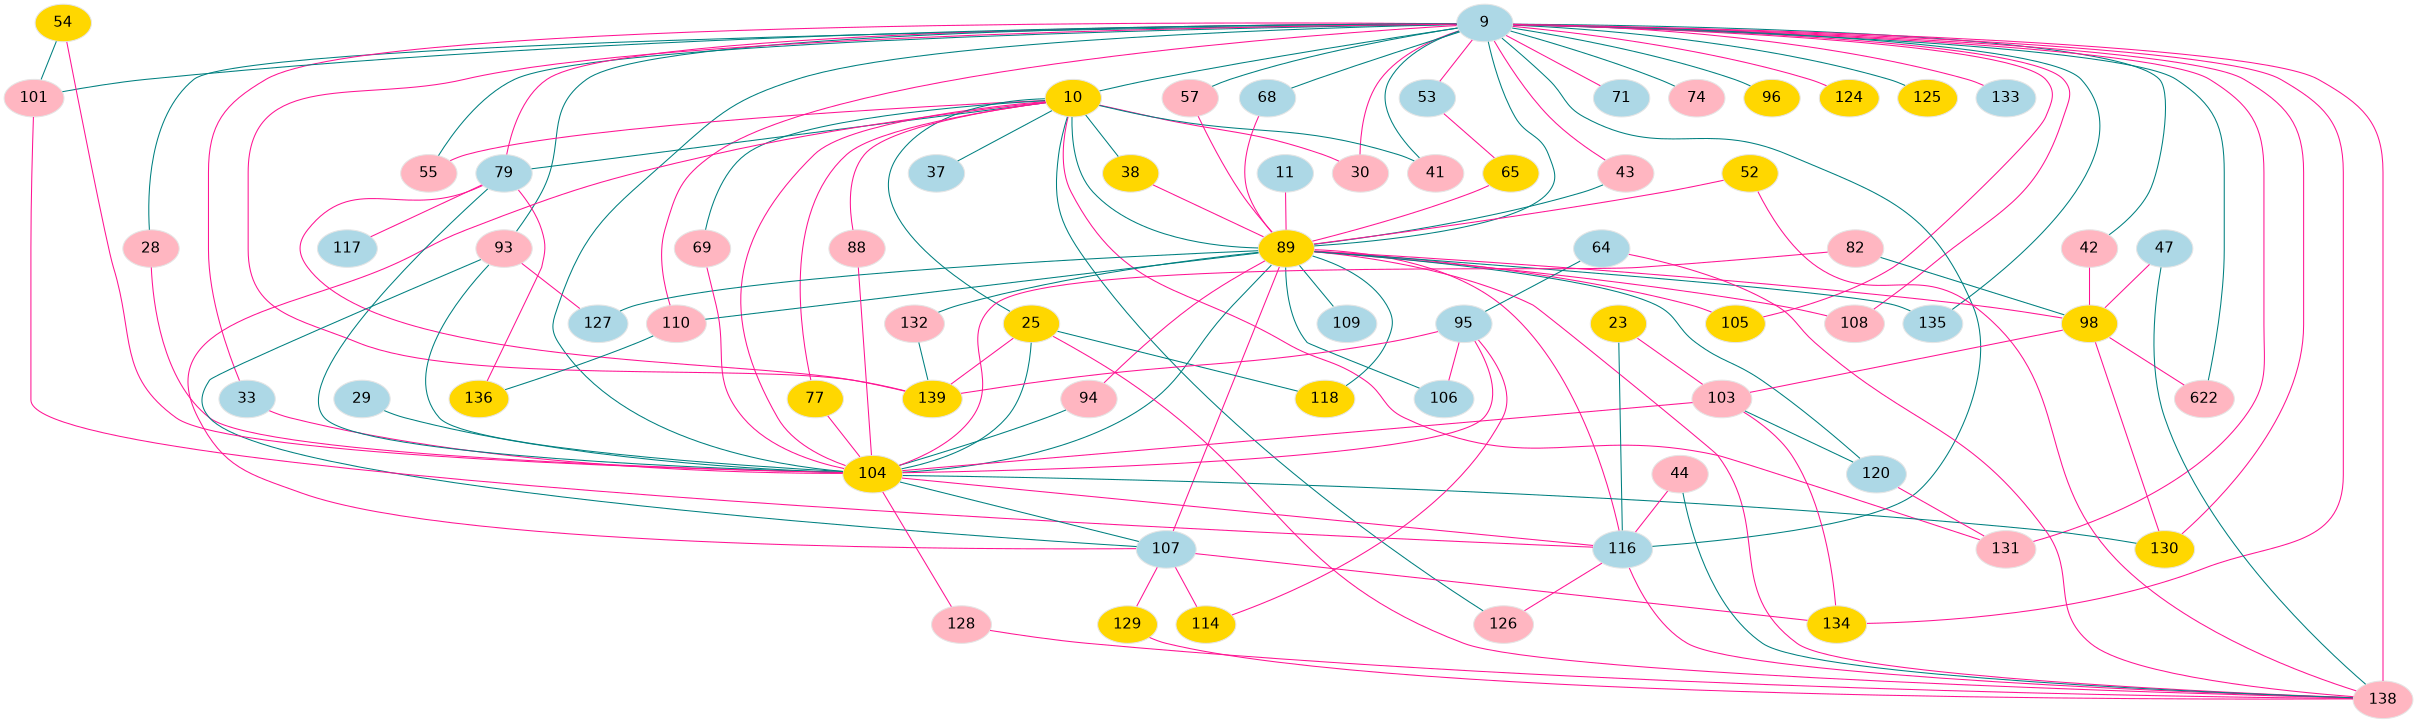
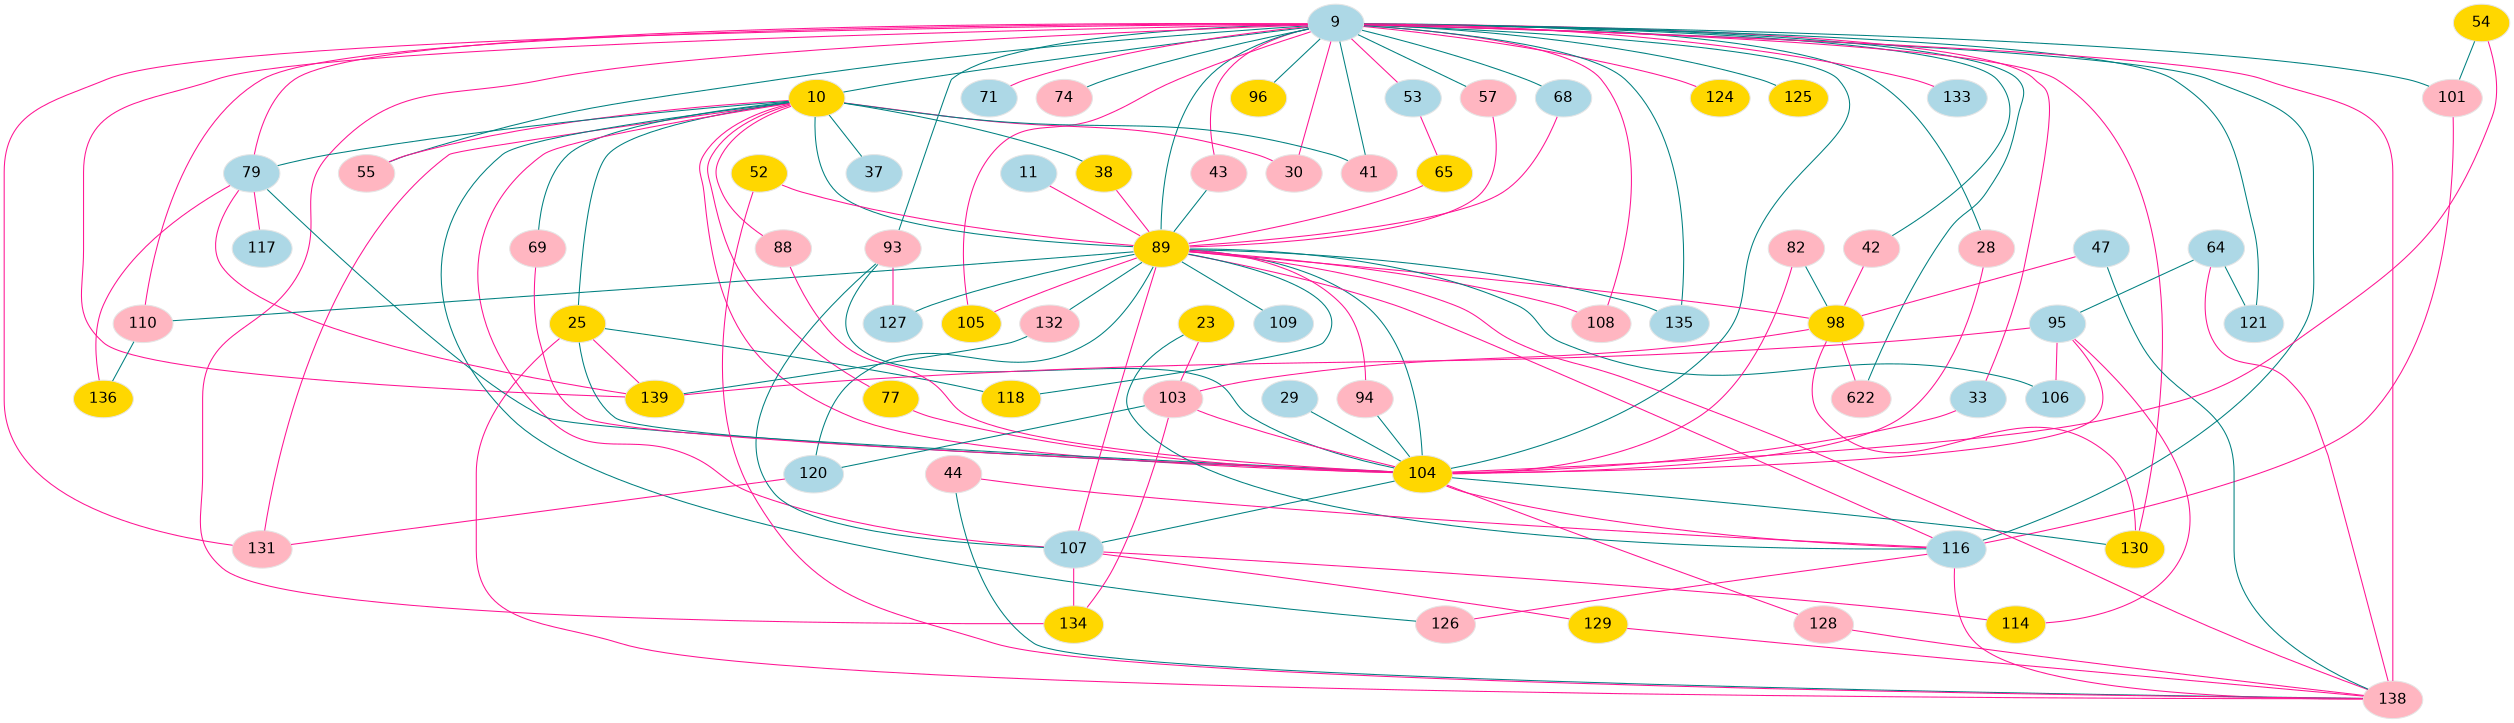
none -> (2254, 324)
